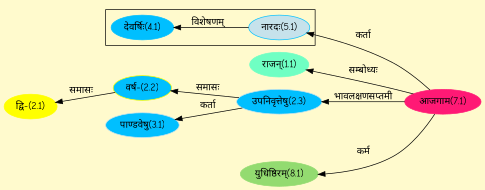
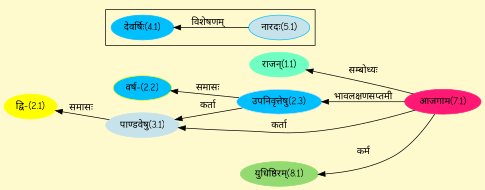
(376, 55) -> (301, 132)
(89, 97) -> (86, 116)
(142, 125) -> (142, 125)
